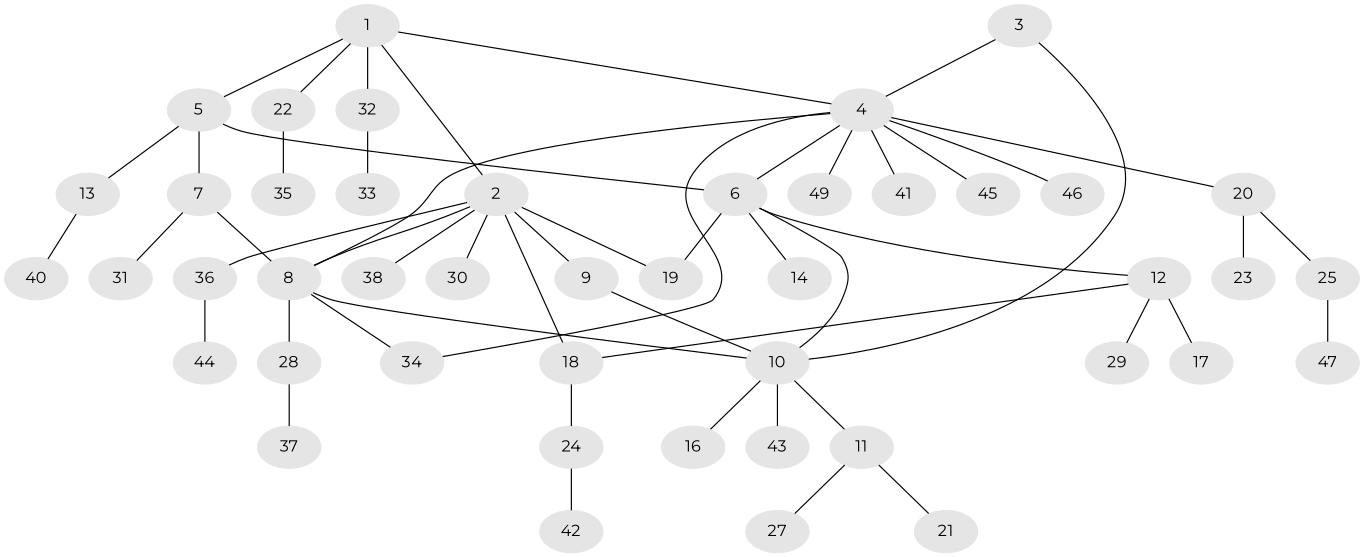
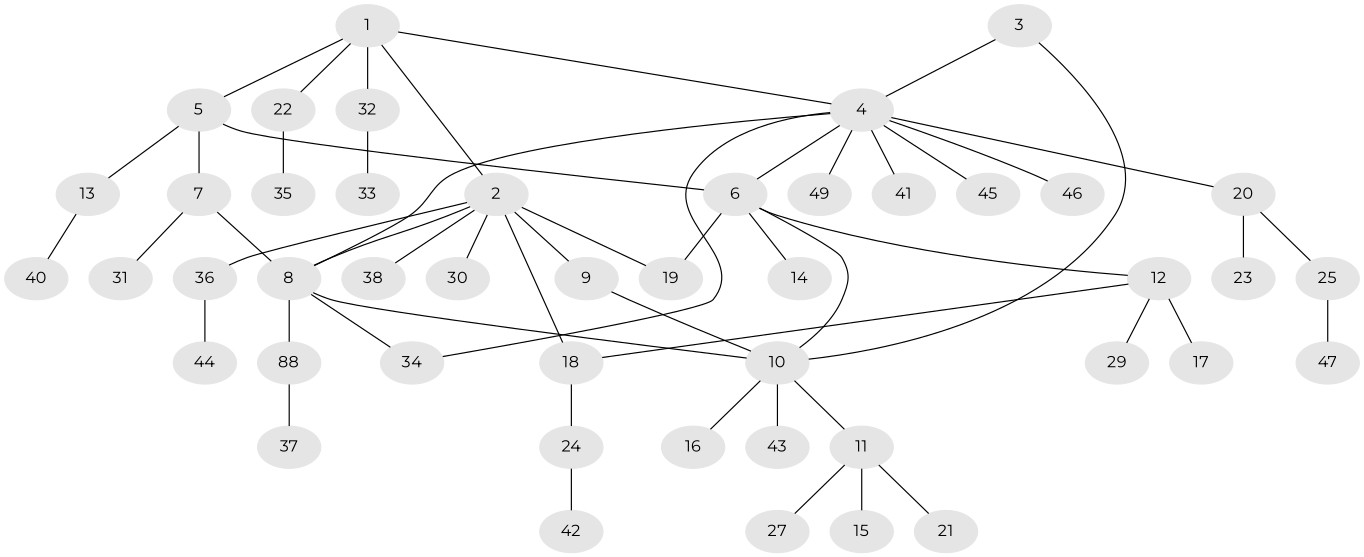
(289, 363) -> (289, 363)
none -> (862, 532)
